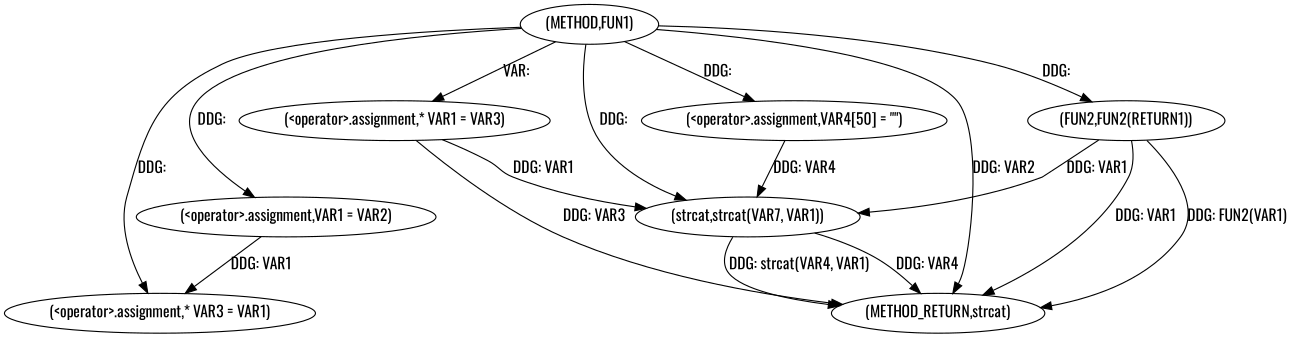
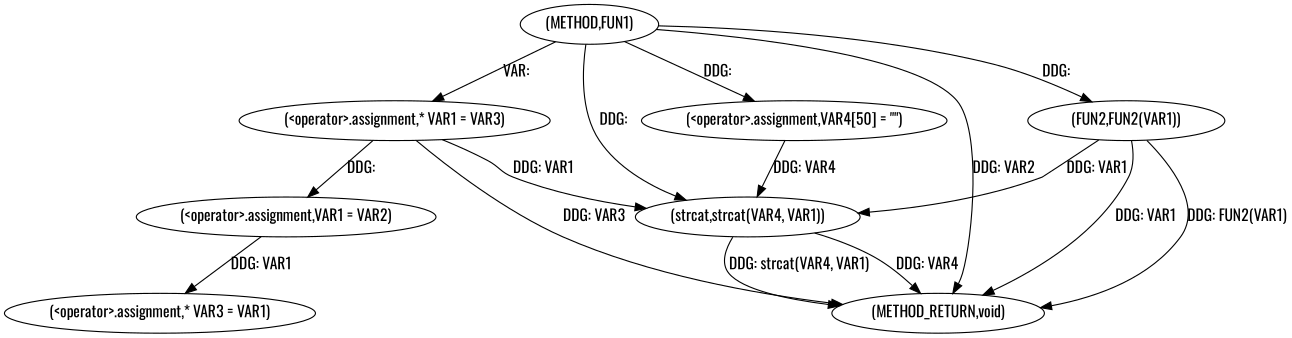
(242, 57) -> none
(298, 57) -> (344, 165)
(1126, 121) -> (1126, 121)
(748, 217) -> (748, 217)
(938, 313) -> (938, 313)
